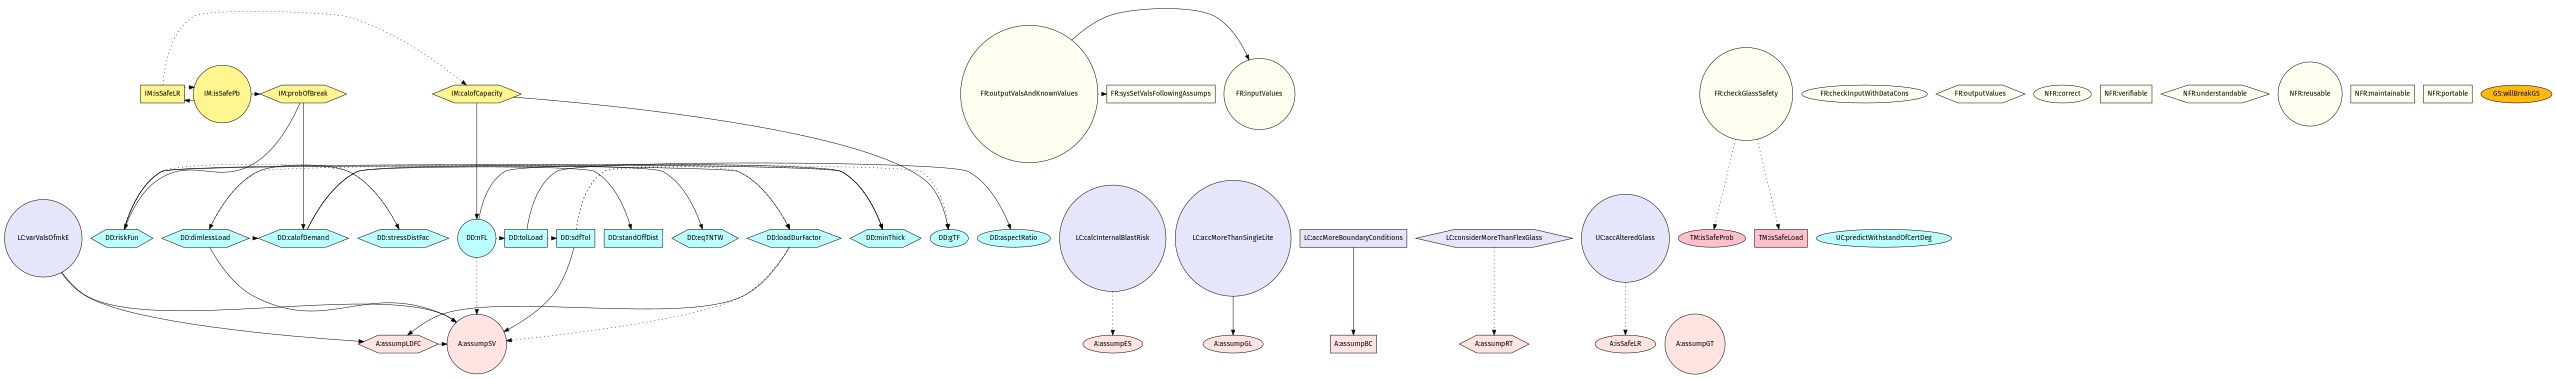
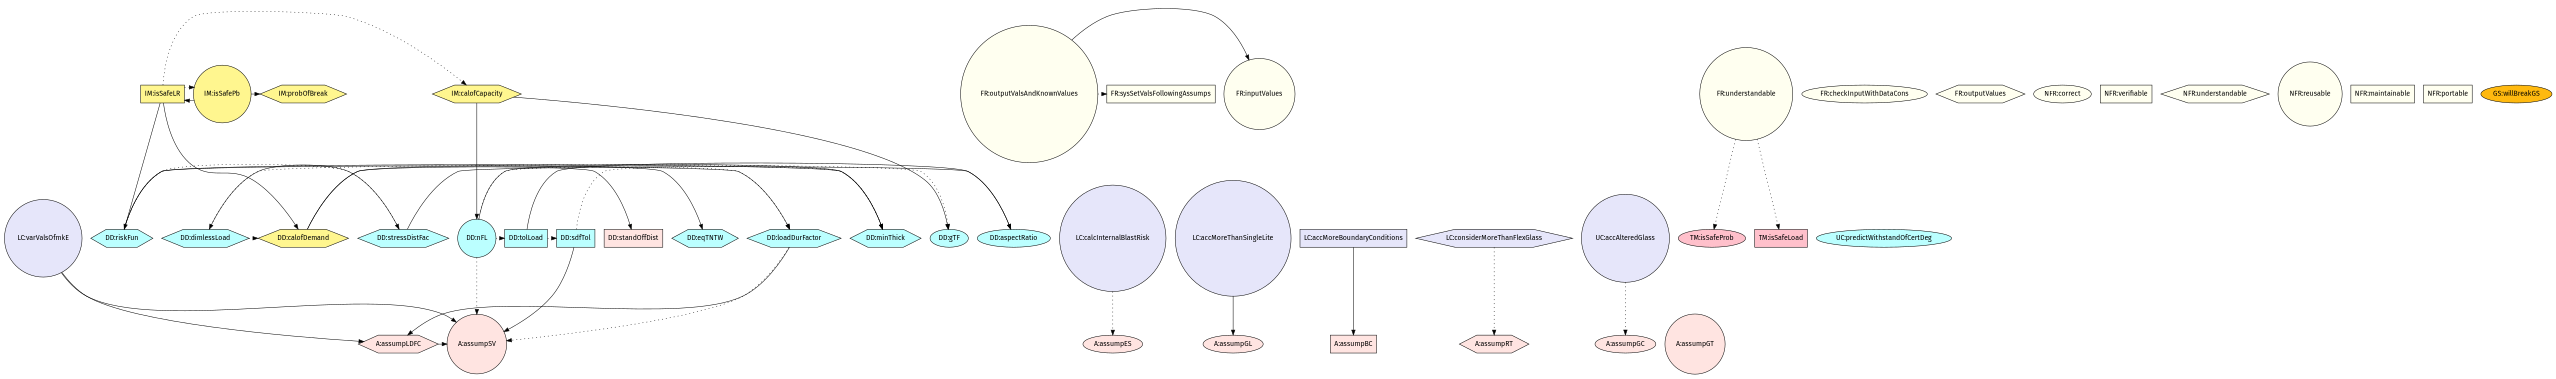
(1746, 94) -> (1746, 94)
(303, 161) -> (218, 173)
(675, 166) -> (630, 167)
none -> (708, 167)
(217, 172) -> (143, 164)
(303, 238) -> (303, 238)
(633, 238) -> (633, 238)
(320, 310) -> none
(1625, 344) -> (1625, 344)
